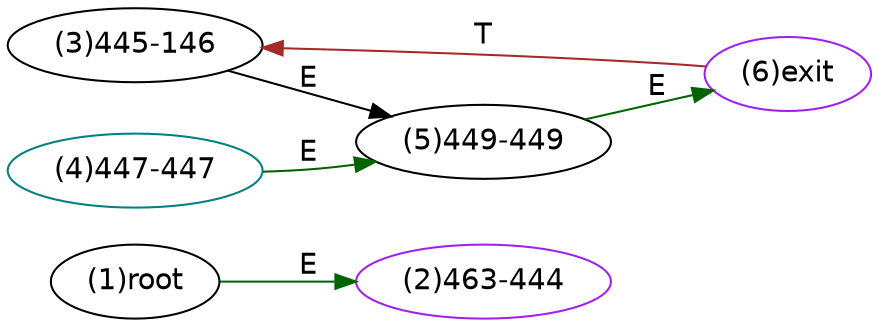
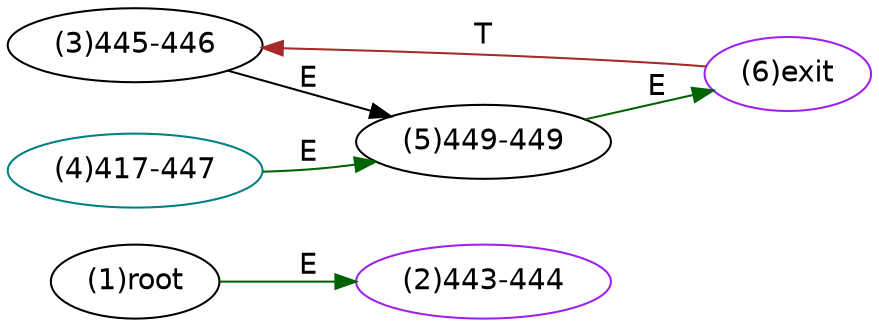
(135, 45) -> (135, 45)
(135, 171) -> (135, 171)
(484, 282) -> (484, 282)
